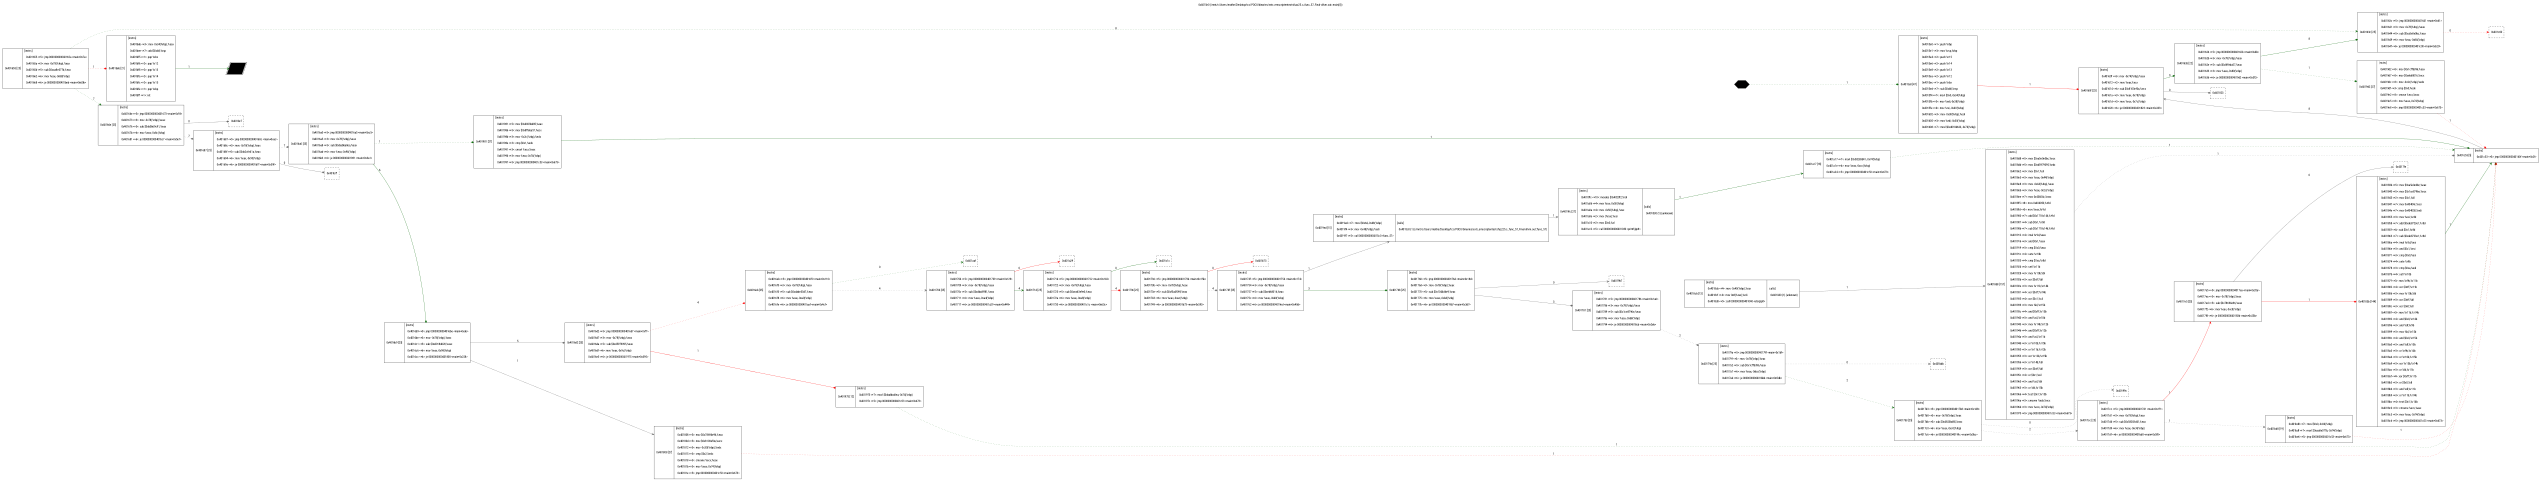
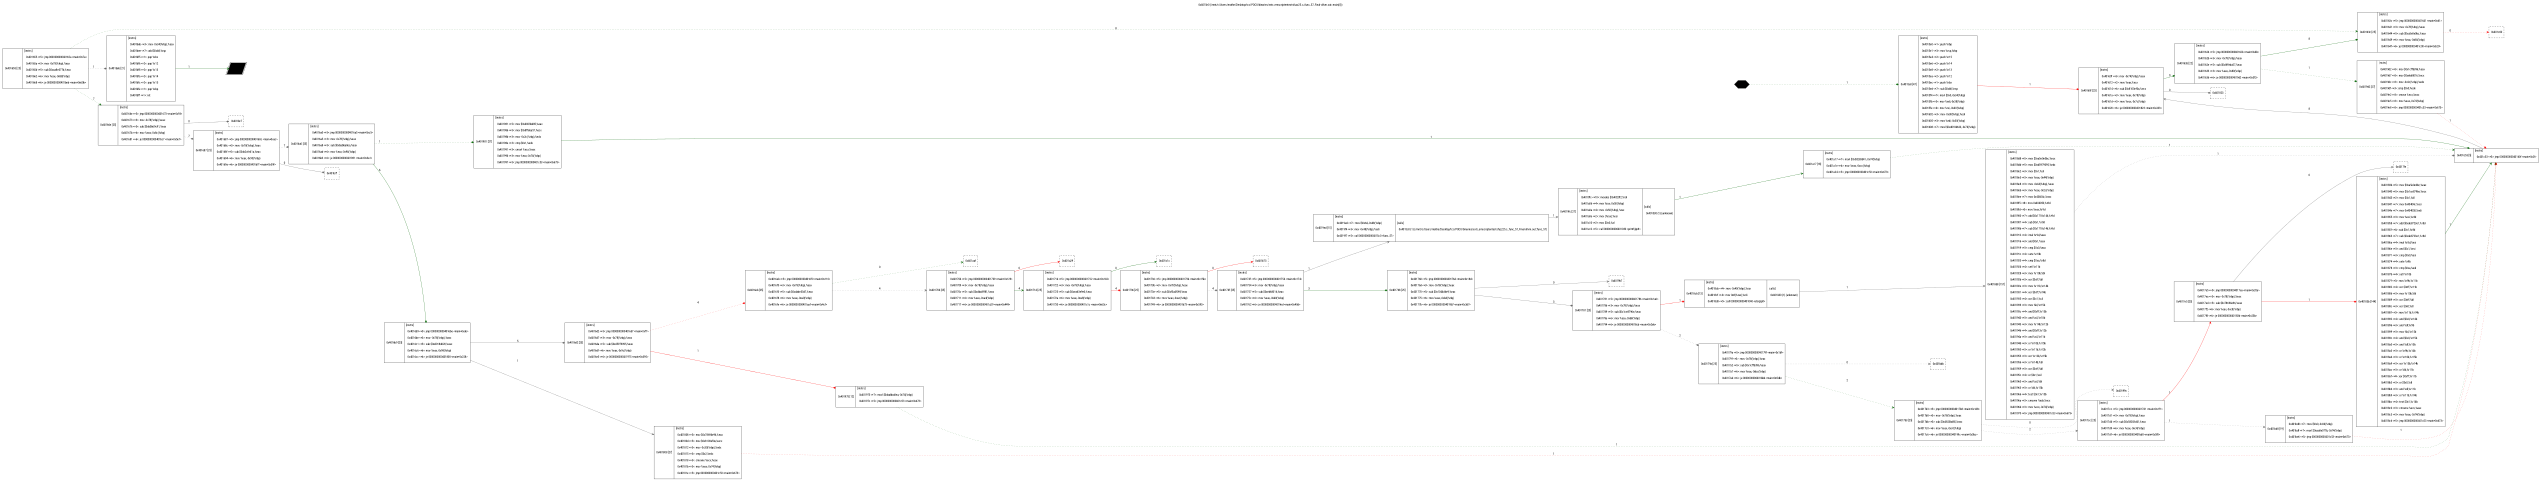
(96, 69) -> (96, 69)
none -> (1671, 303)
